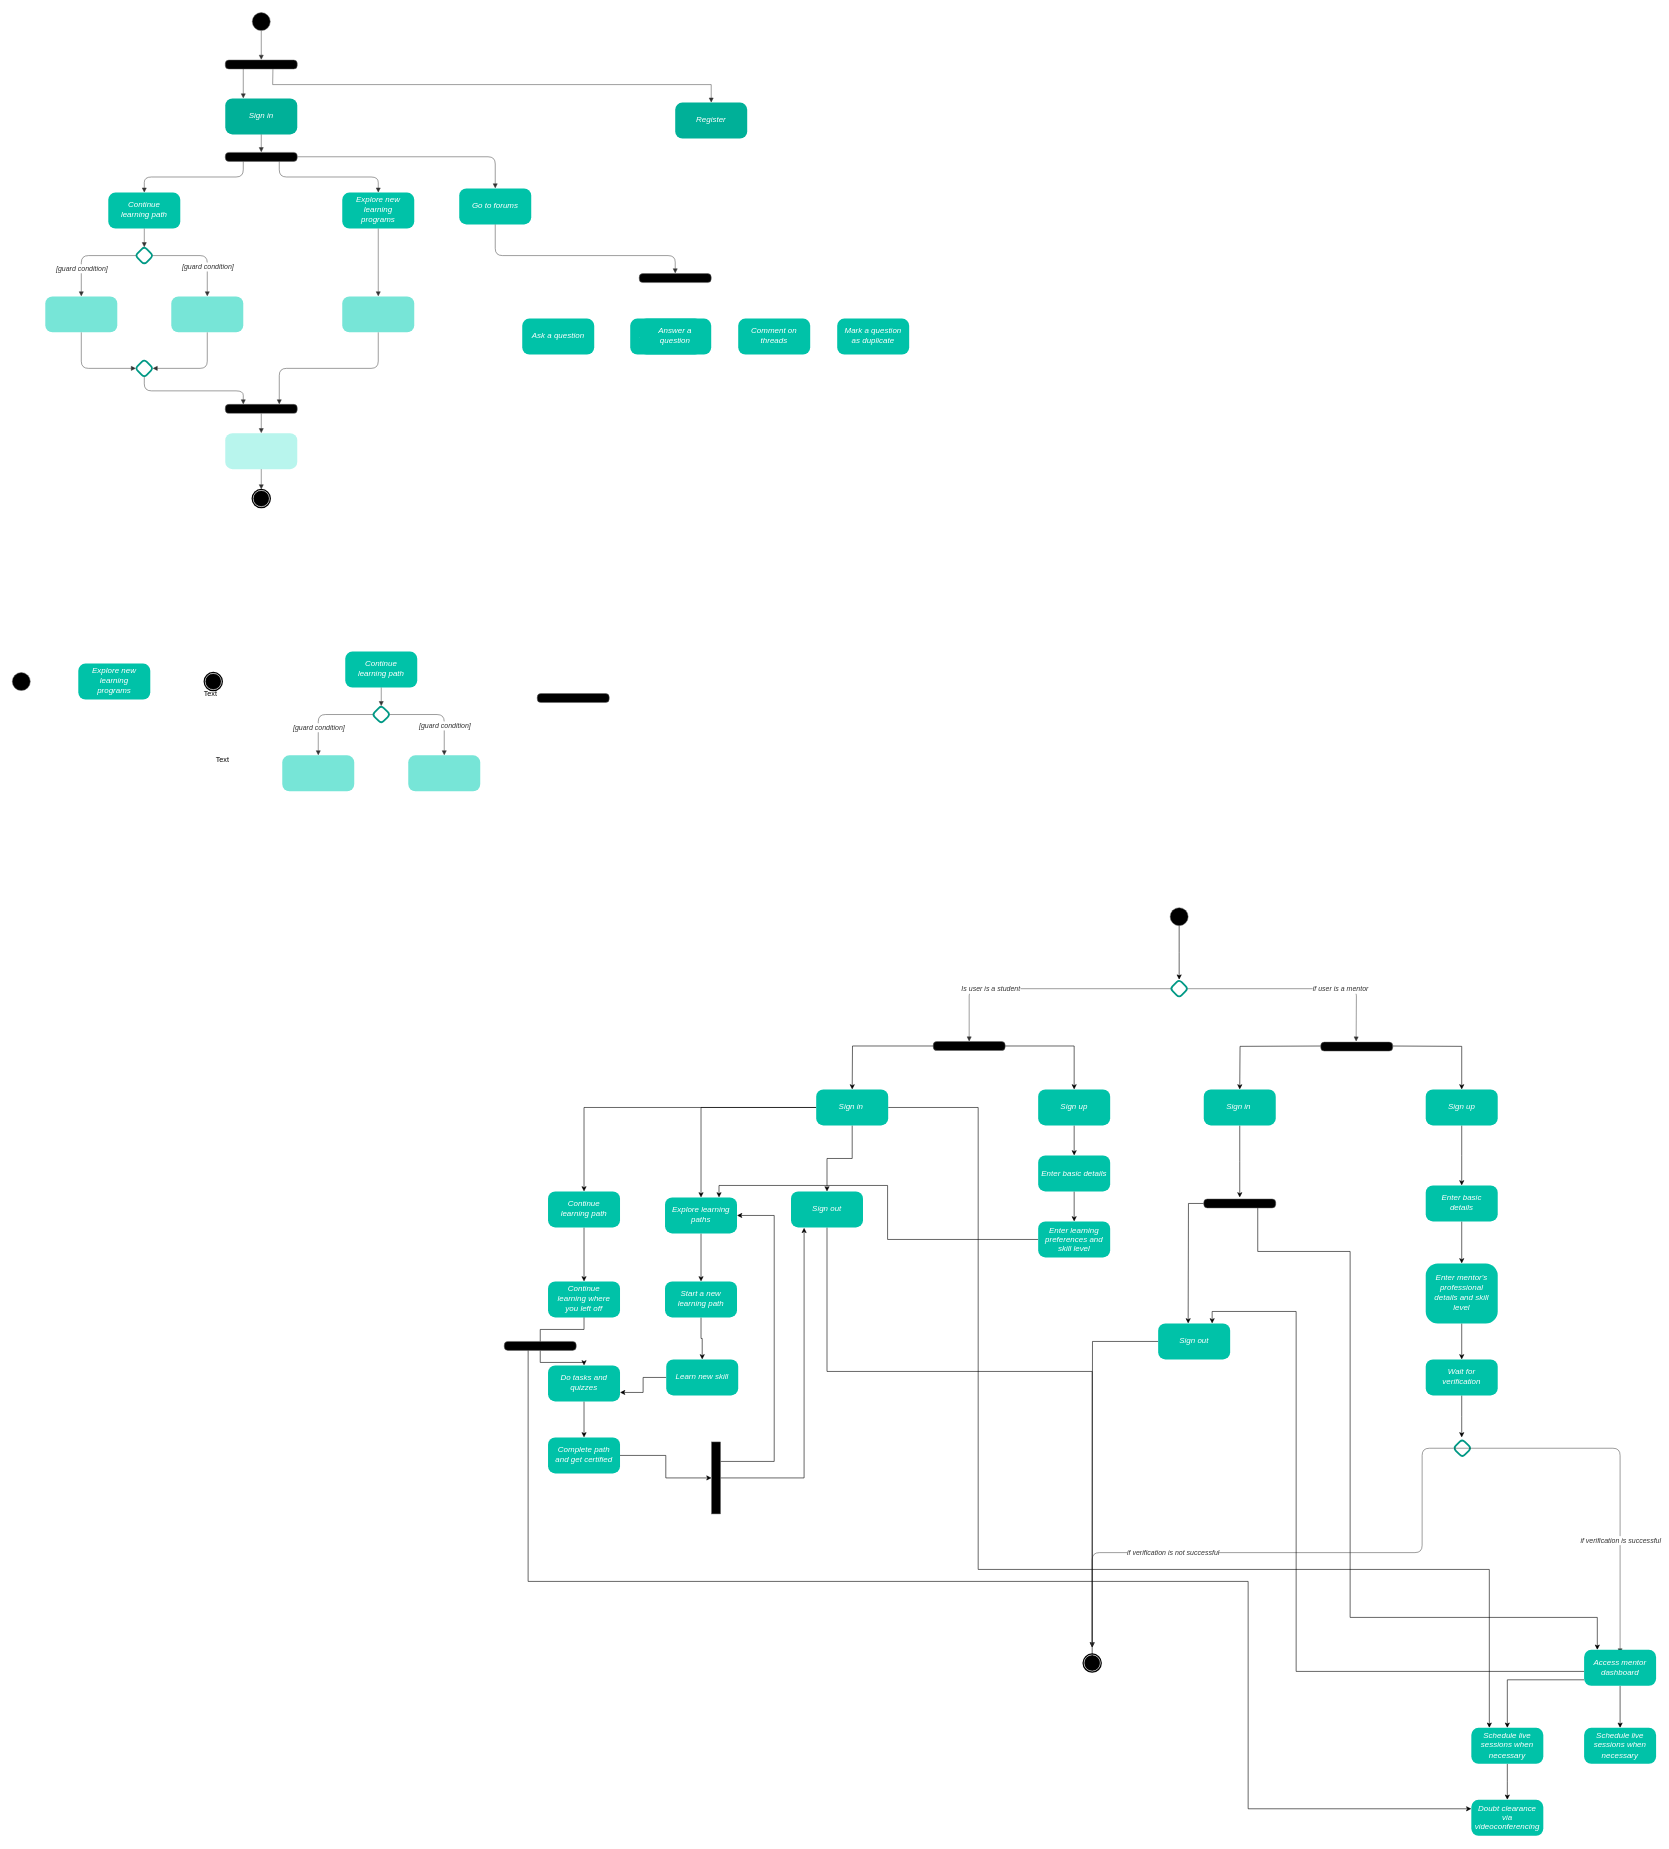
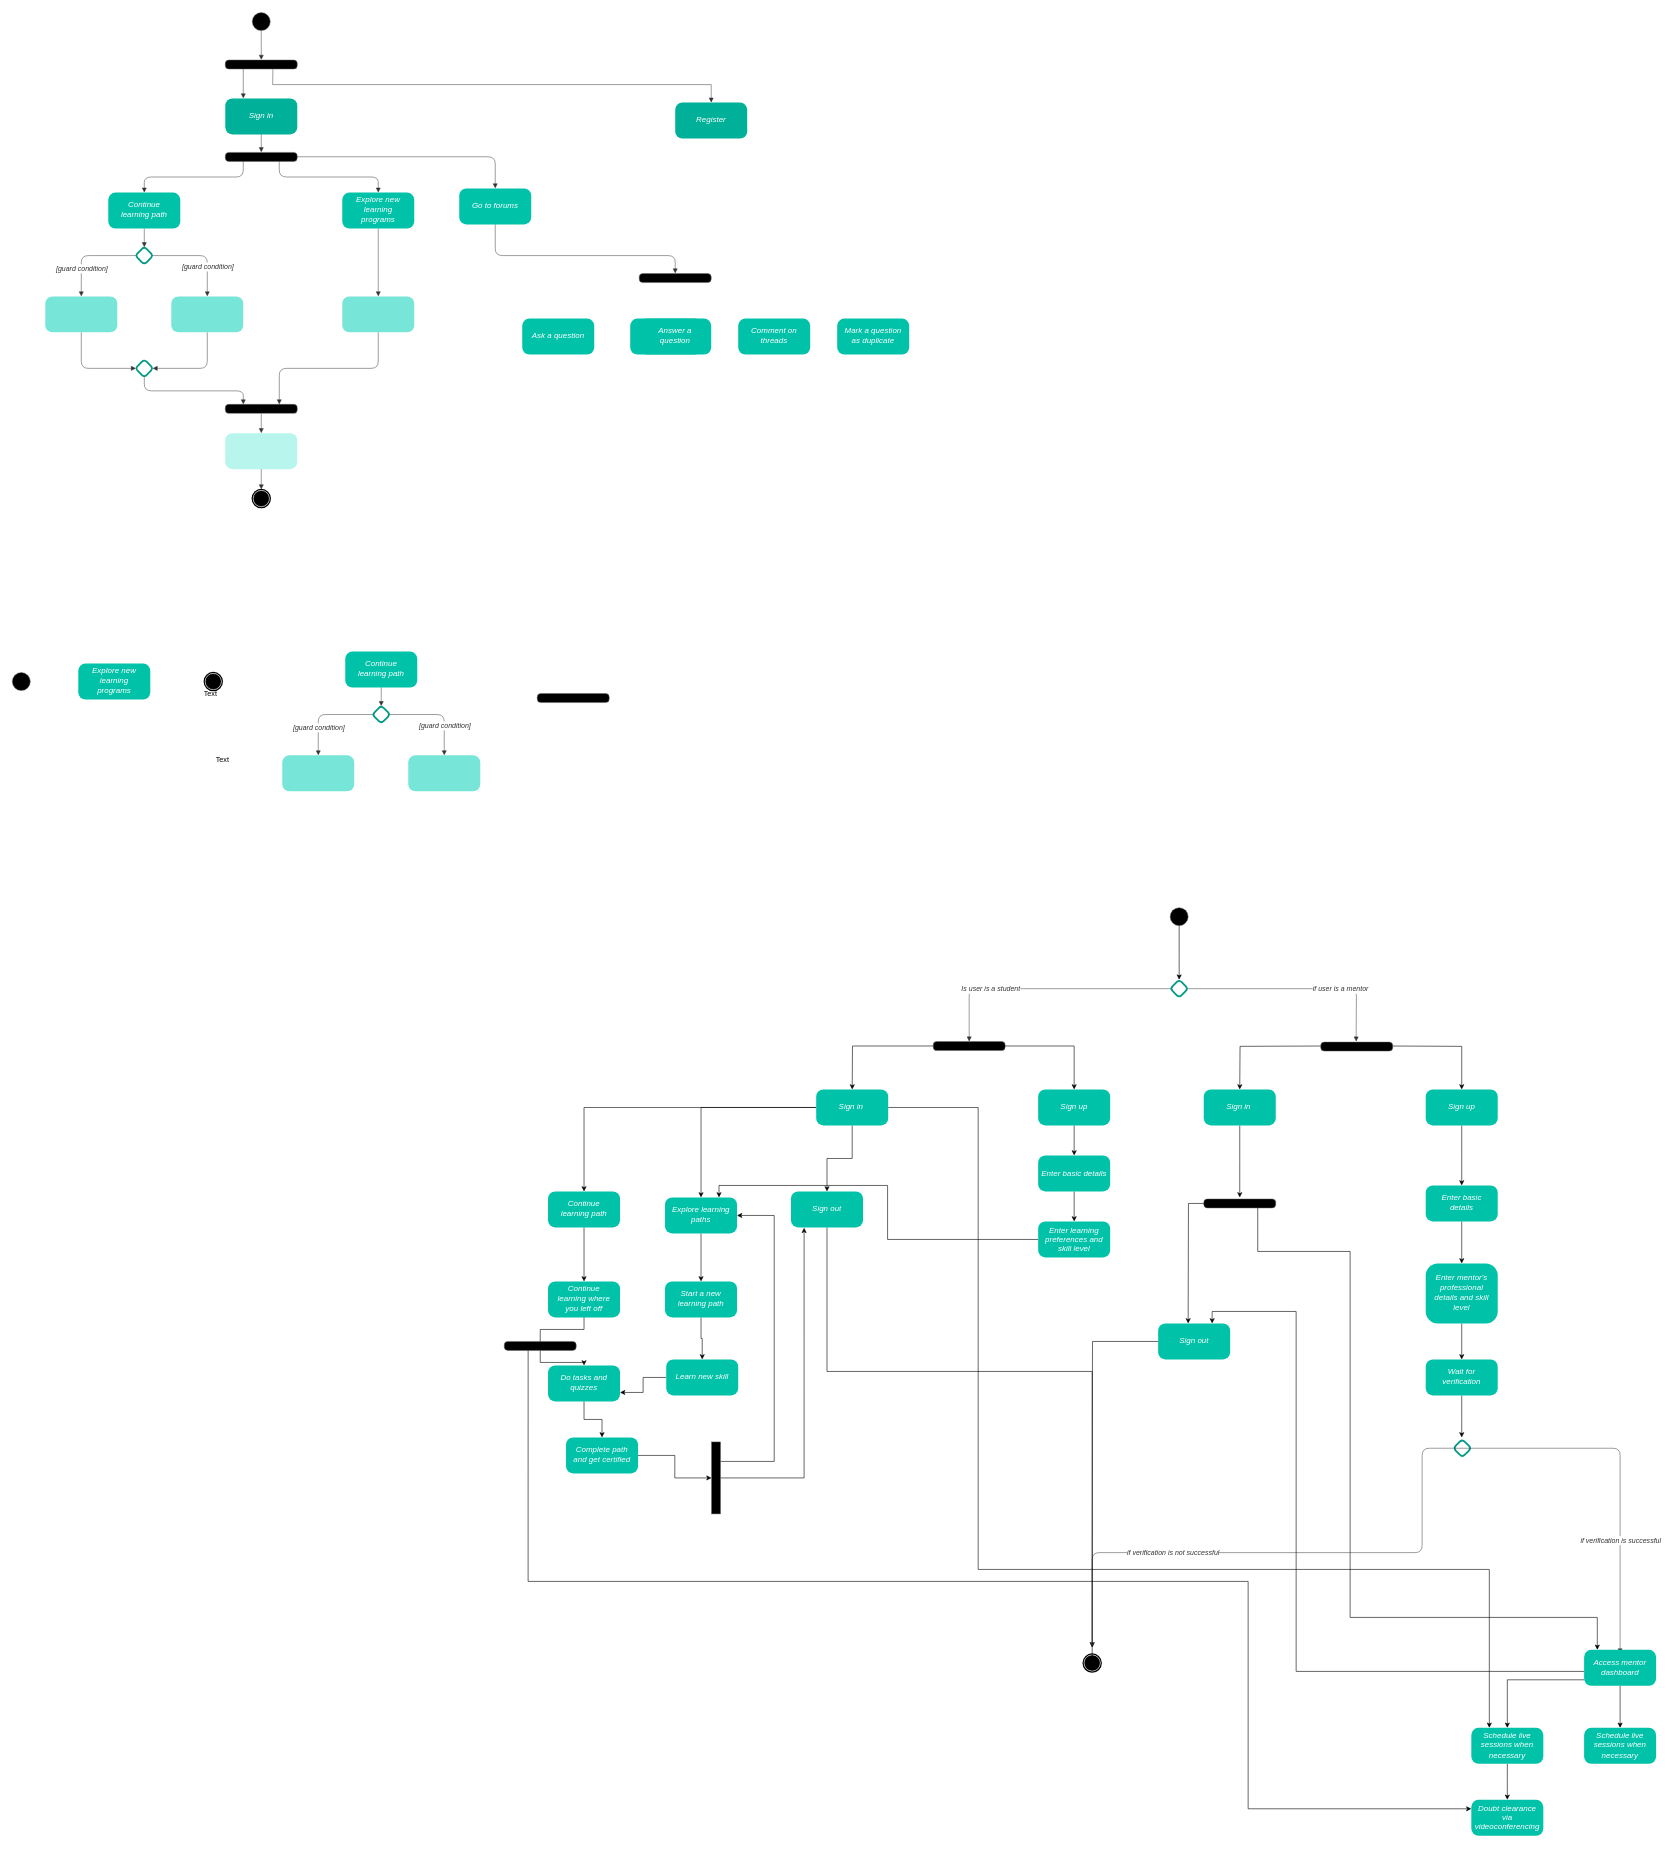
(584, 1455) -> (602, 1455)
